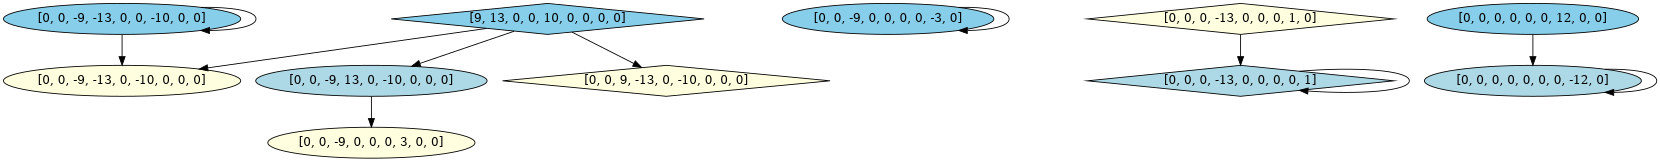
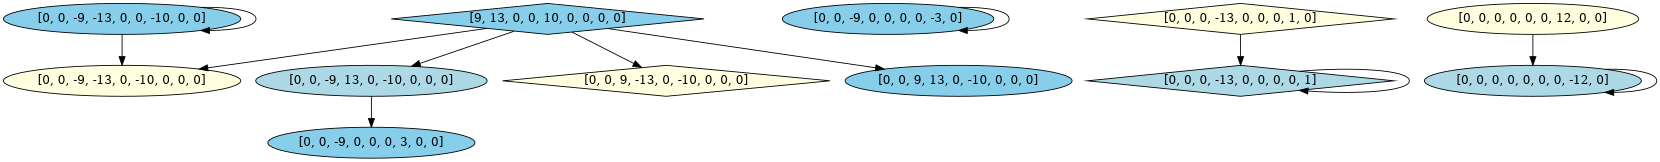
(1533, 19) -> (1533, 19)
none -> (959, 81)
(371, 143) -> (371, 143)
